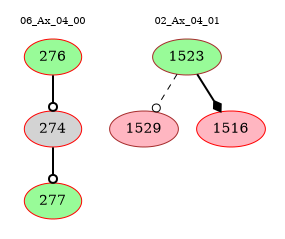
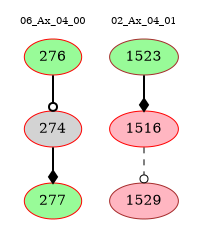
(168, 89) -> (144, 161)
(53, 161) -> (53, 159)
